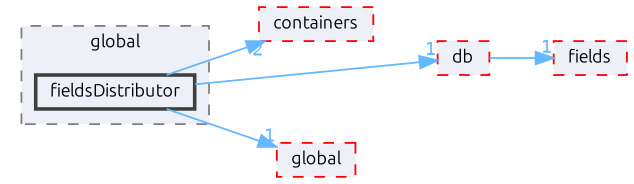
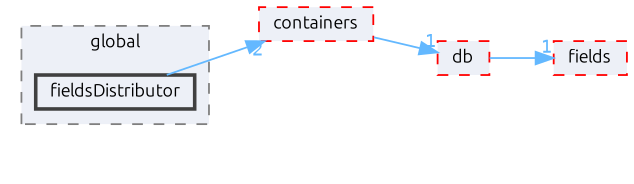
(307, 73) -> (397, 43)
(316, 160) -> none
